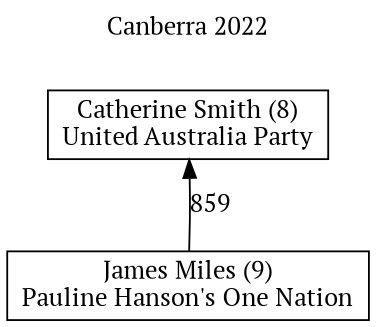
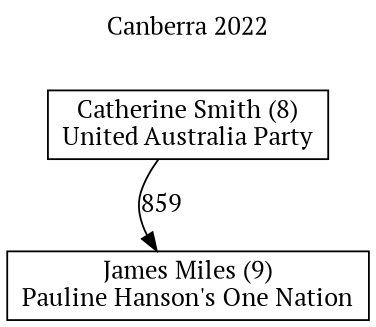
(190, 215) -> (140, 196)
